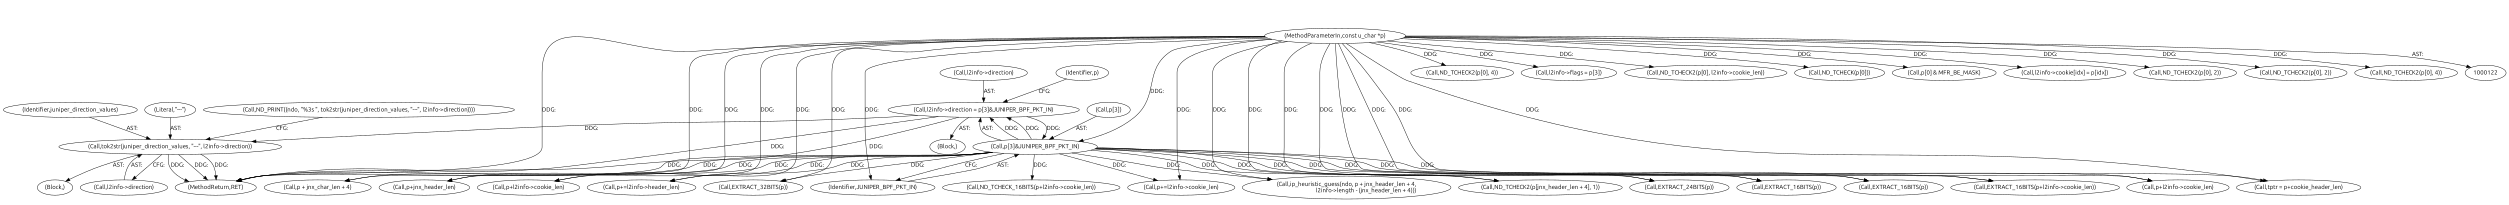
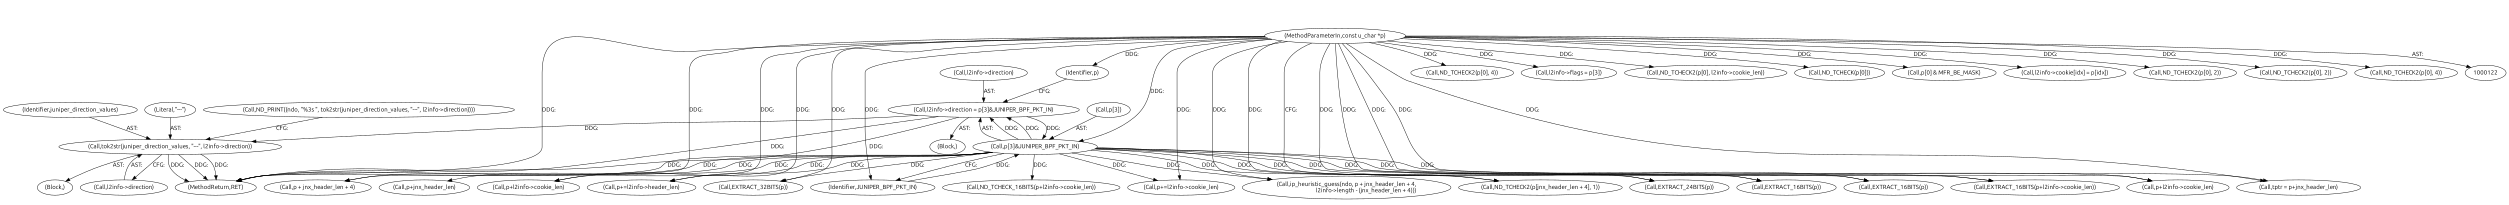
(761, 52) -> (1172, 44)
(1292, 110) -> (1292, 110)
(1004, 165) -> (1004, 165)
(318, 188) -> (318, 188)
(2299, 188) -> (2299, 188)
